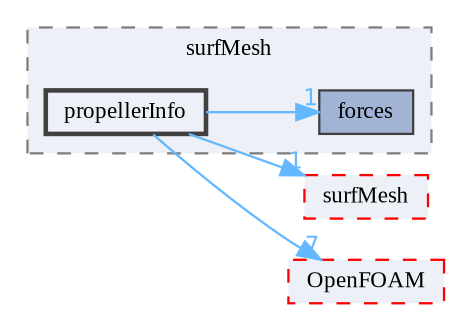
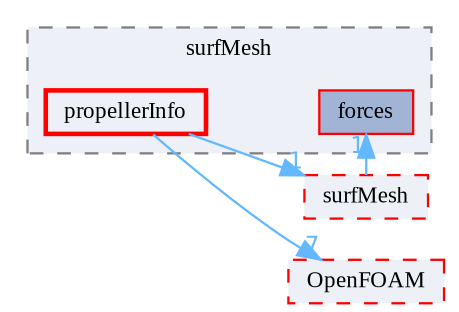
(126, 112) -> (126, 112)
(251, 112) -> (366, 167)
(366, 112) -> (366, 112)
